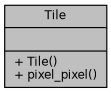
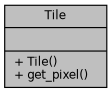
(56, 75) -> (52, 75)
